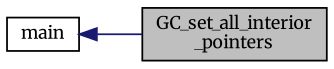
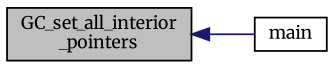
(120, 34) -> (232, 34)
